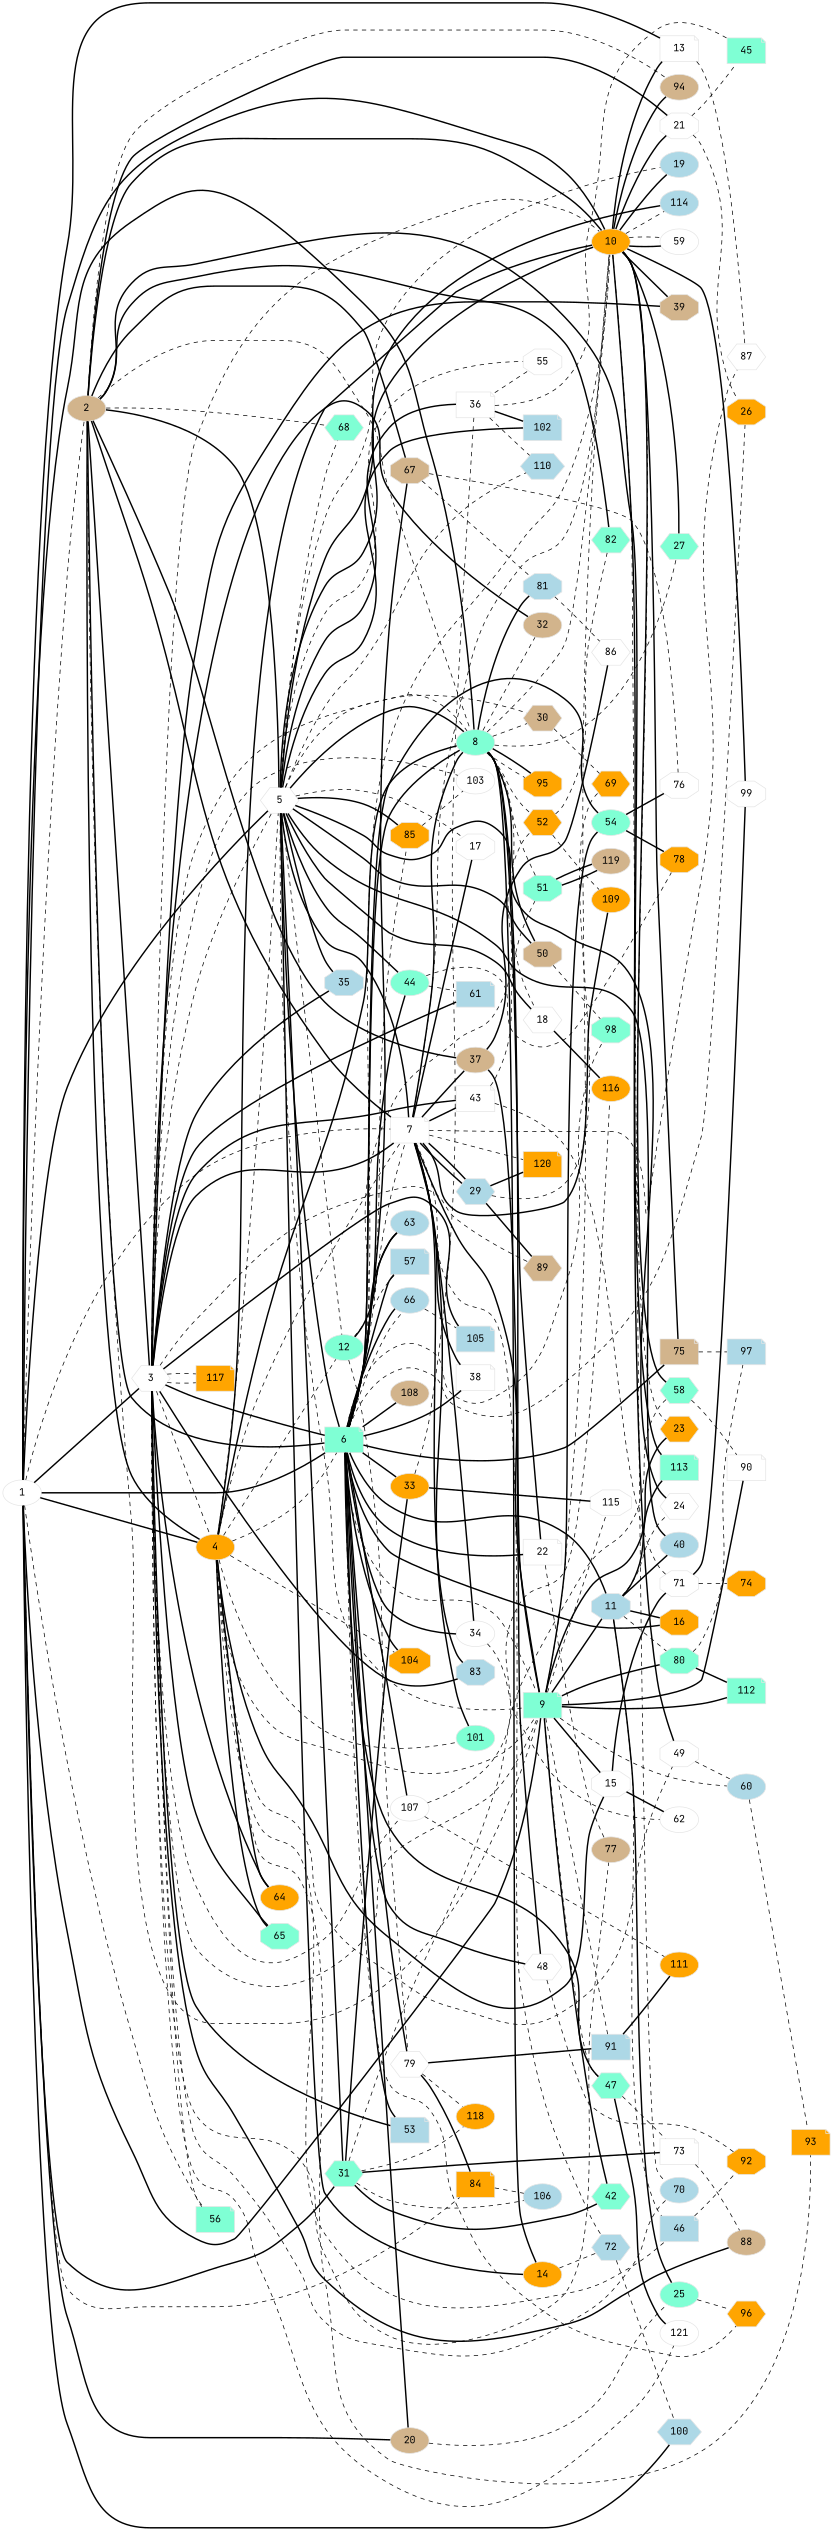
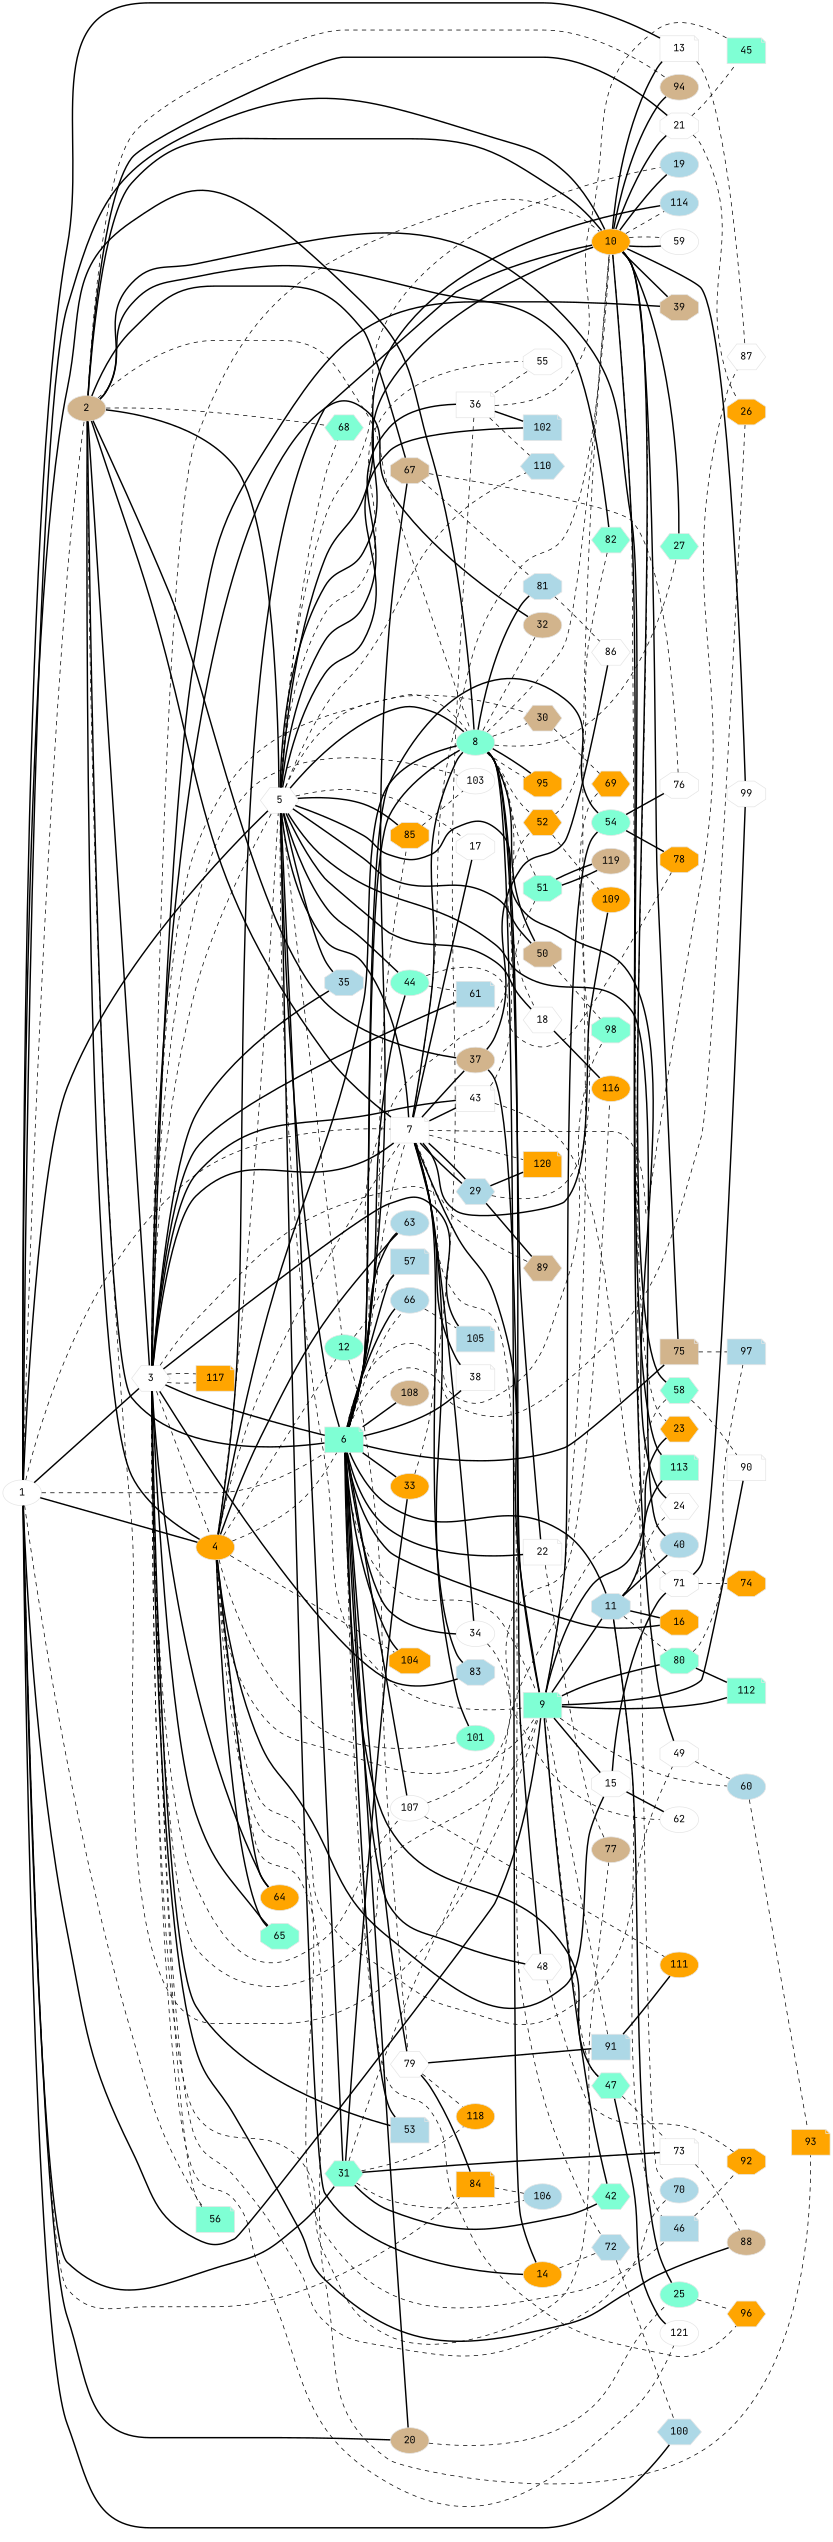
(388, 749) -> none
(375, 1284) -> (297, 1366)
(188, 1493) -> (188, 1493)
(611, 1503) -> none
